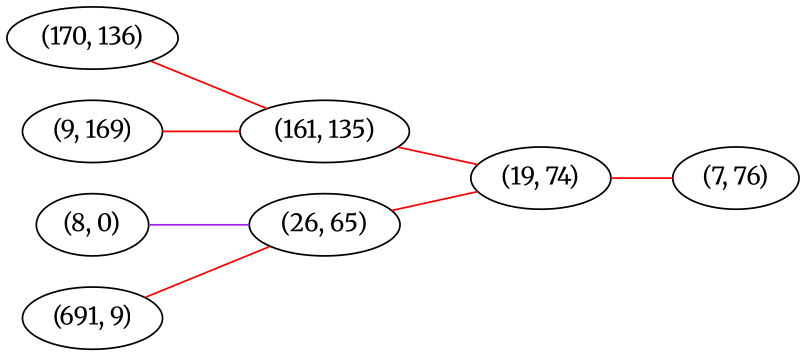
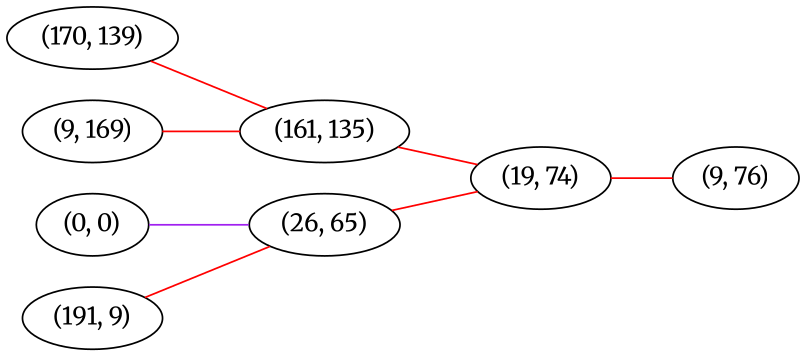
(93, 38) -> (93, 38)
(736, 178) -> (736, 178)
(93, 225) -> (93, 225)
(93, 318) -> (93, 318)
